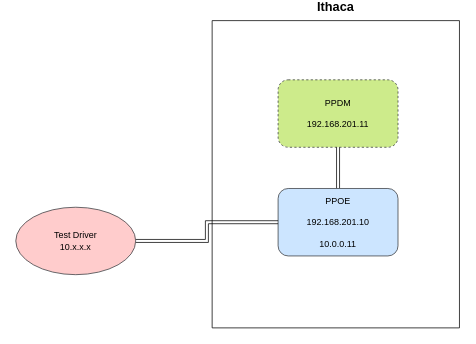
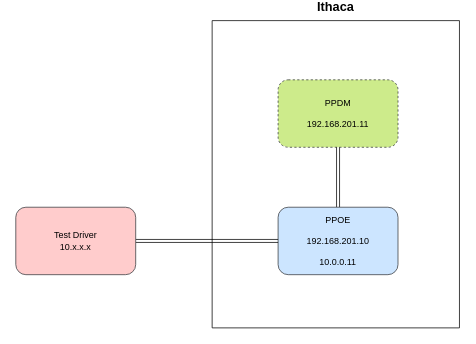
(338, 222) -> (338, 241)
(75, 241) -> (75, 241)
